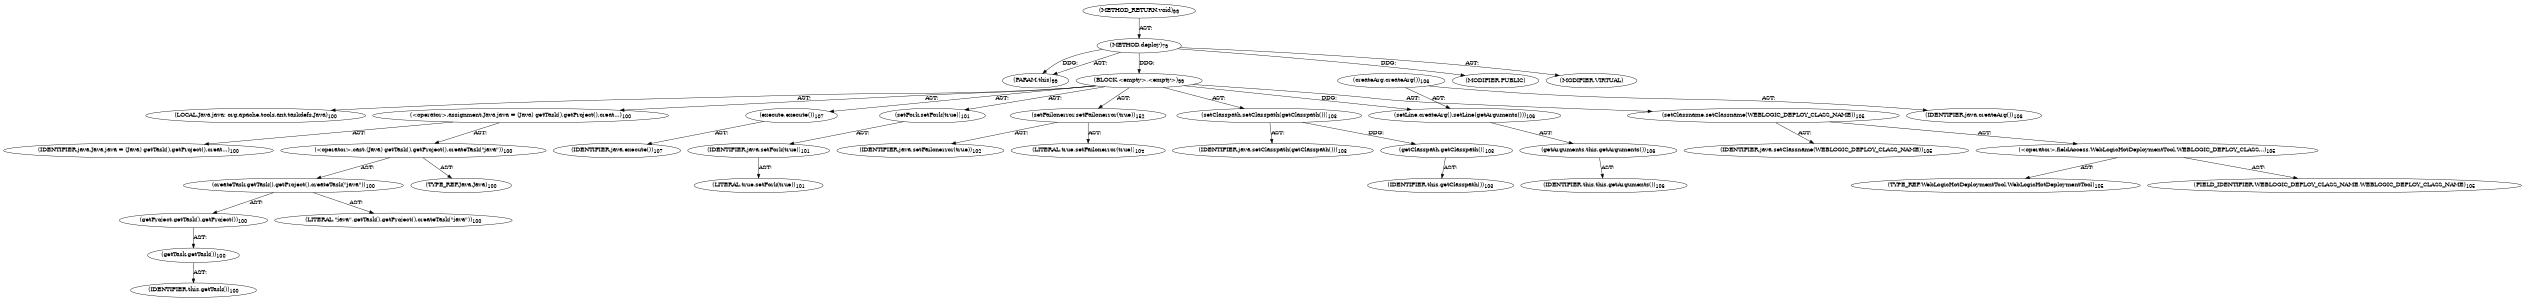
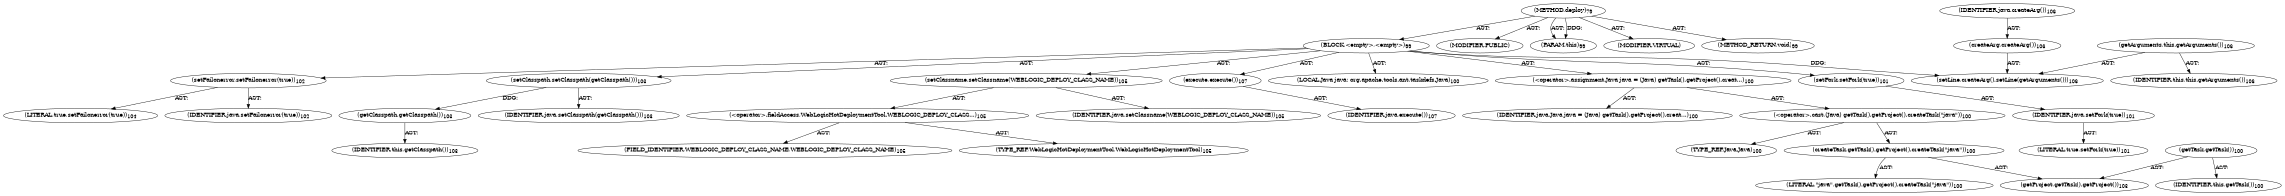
(1139, 26) -> (1657, 28)
(1148, 63) -> (1484, 28)
(1389, 63) -> (1534, 28)
(1676, 99) -> (2007, 26)
(1140, 115) -> (300, 80)
(1530, 133) -> (2094, 63)
(243, 220) -> (2123, 185)
(193, 236) -> (2146, 167)
